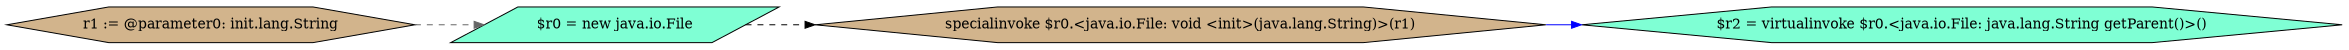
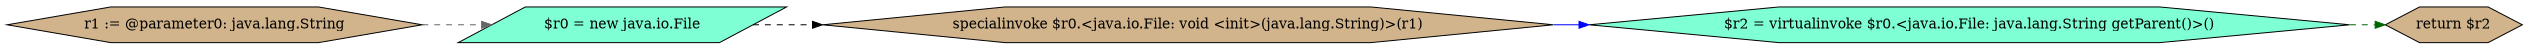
(211, 25) -> (215, 25)
none -> (2454, 25)
